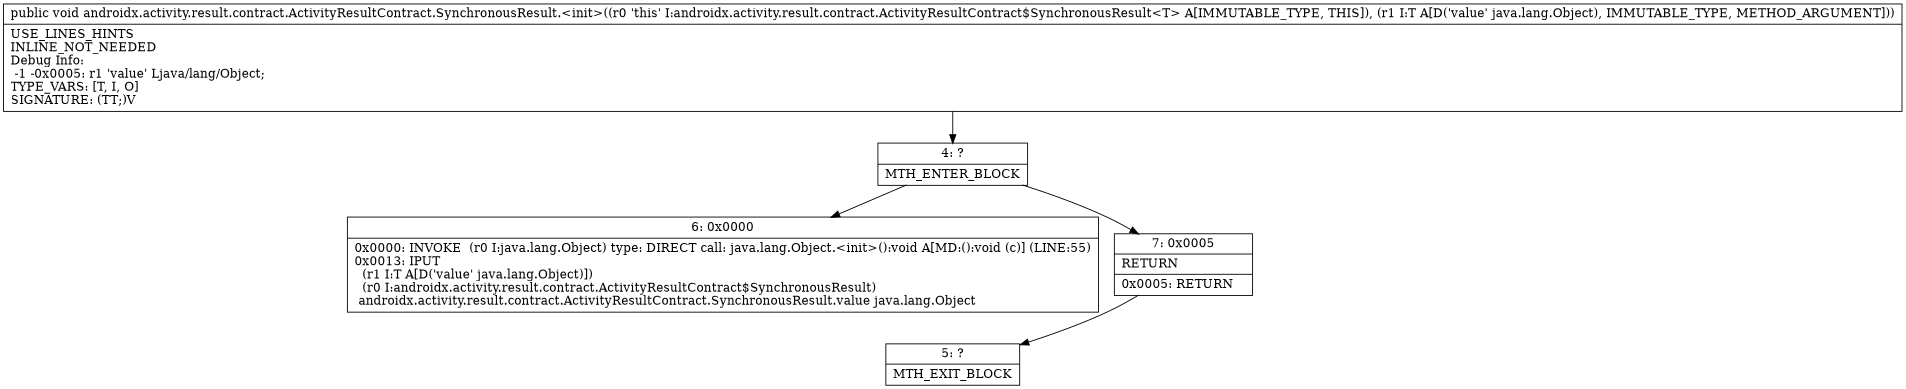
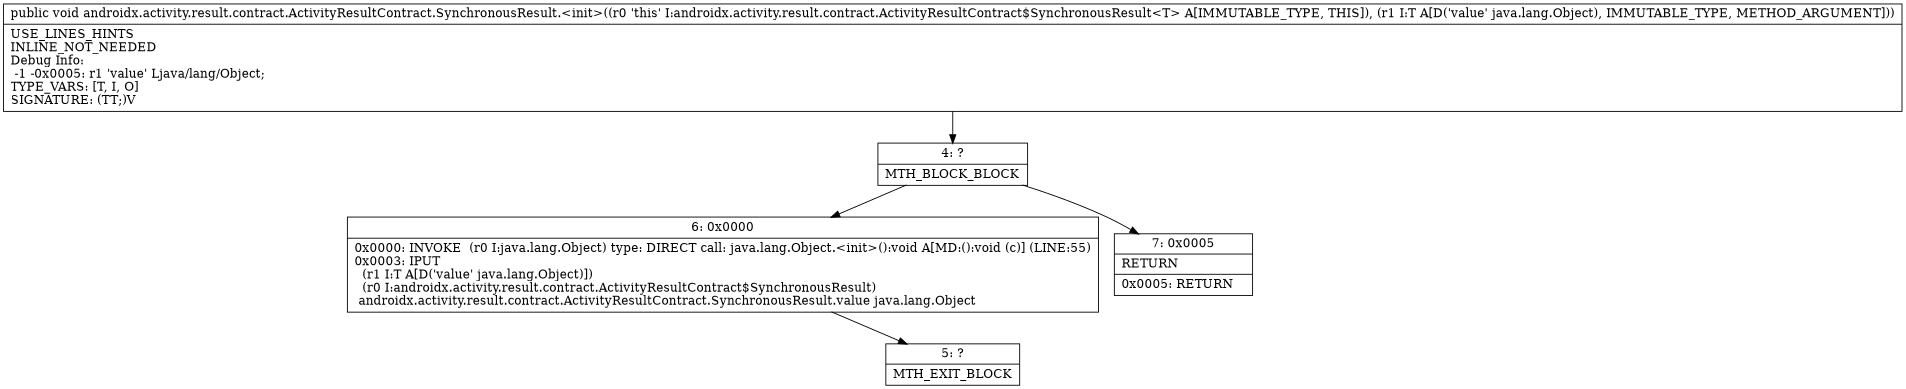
(953, 174) -> (952, 174)
(402, 262) -> (402, 262)
(1085, 322) -> (865, 326)
